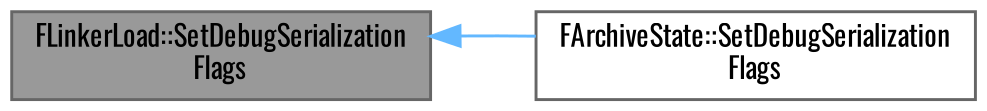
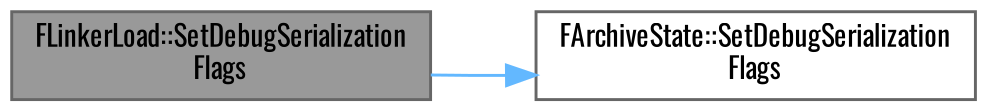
(498, 36) -> (469, 75)
